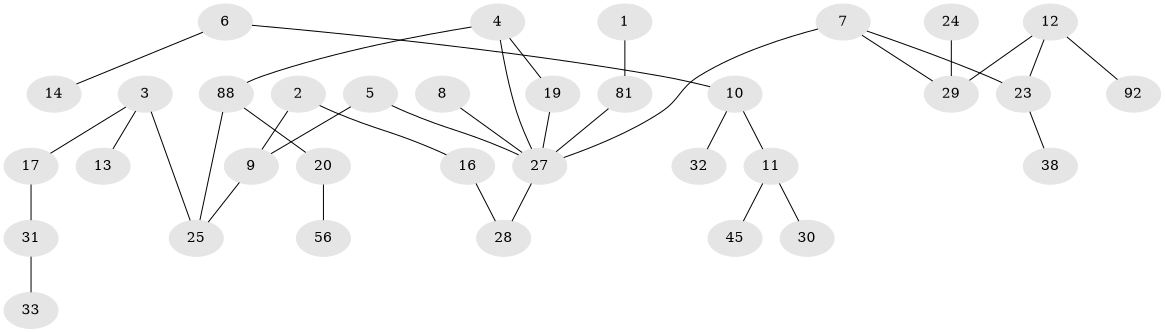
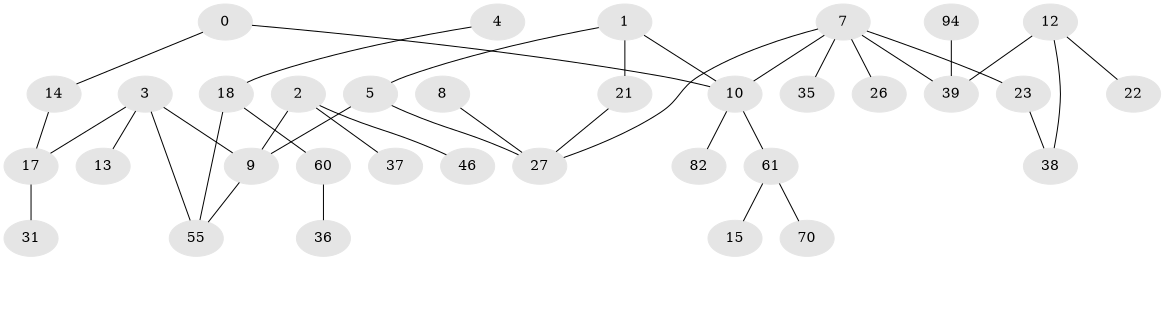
(225, 22) -> (225, 22)
(951, 22) -> (951, 22)
none -> (509, 47)
none -> (680, 58)
none -> (789, 58)
(1037, 58) -> (1060, 94)
(226, 94) -> (226, 94)
(553, 94) -> none
(625, 94) -> (625, 94)
none -> (807, 94)
none -> (879, 94)
(951, 94) -> (951, 94)
(1134, 94) -> (1134, 94)
(512, 96) -> none
none -> (43, 130)
none -> (198, 130)
(323, 166) -> (323, 166)
none -> (396, 166)
(468, 166) -> (468, 166)
(699, 166) -> (699, 166)
(771, 166) -> (771, 166)
(196, 238) -> (196, 238)
(323, 238) -> (323, 238)
(504, 238) -> none
(735, 238) -> (735, 238)
(807, 238) -> (807, 238)
(31, 310) -> none
